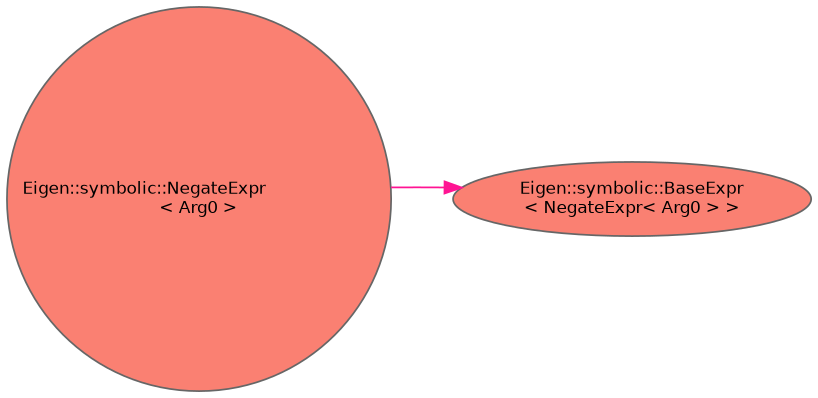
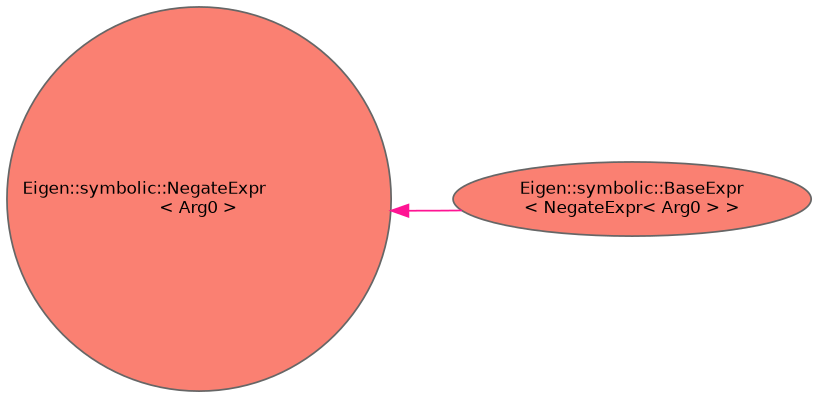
(418, 187) -> (435, 211)
